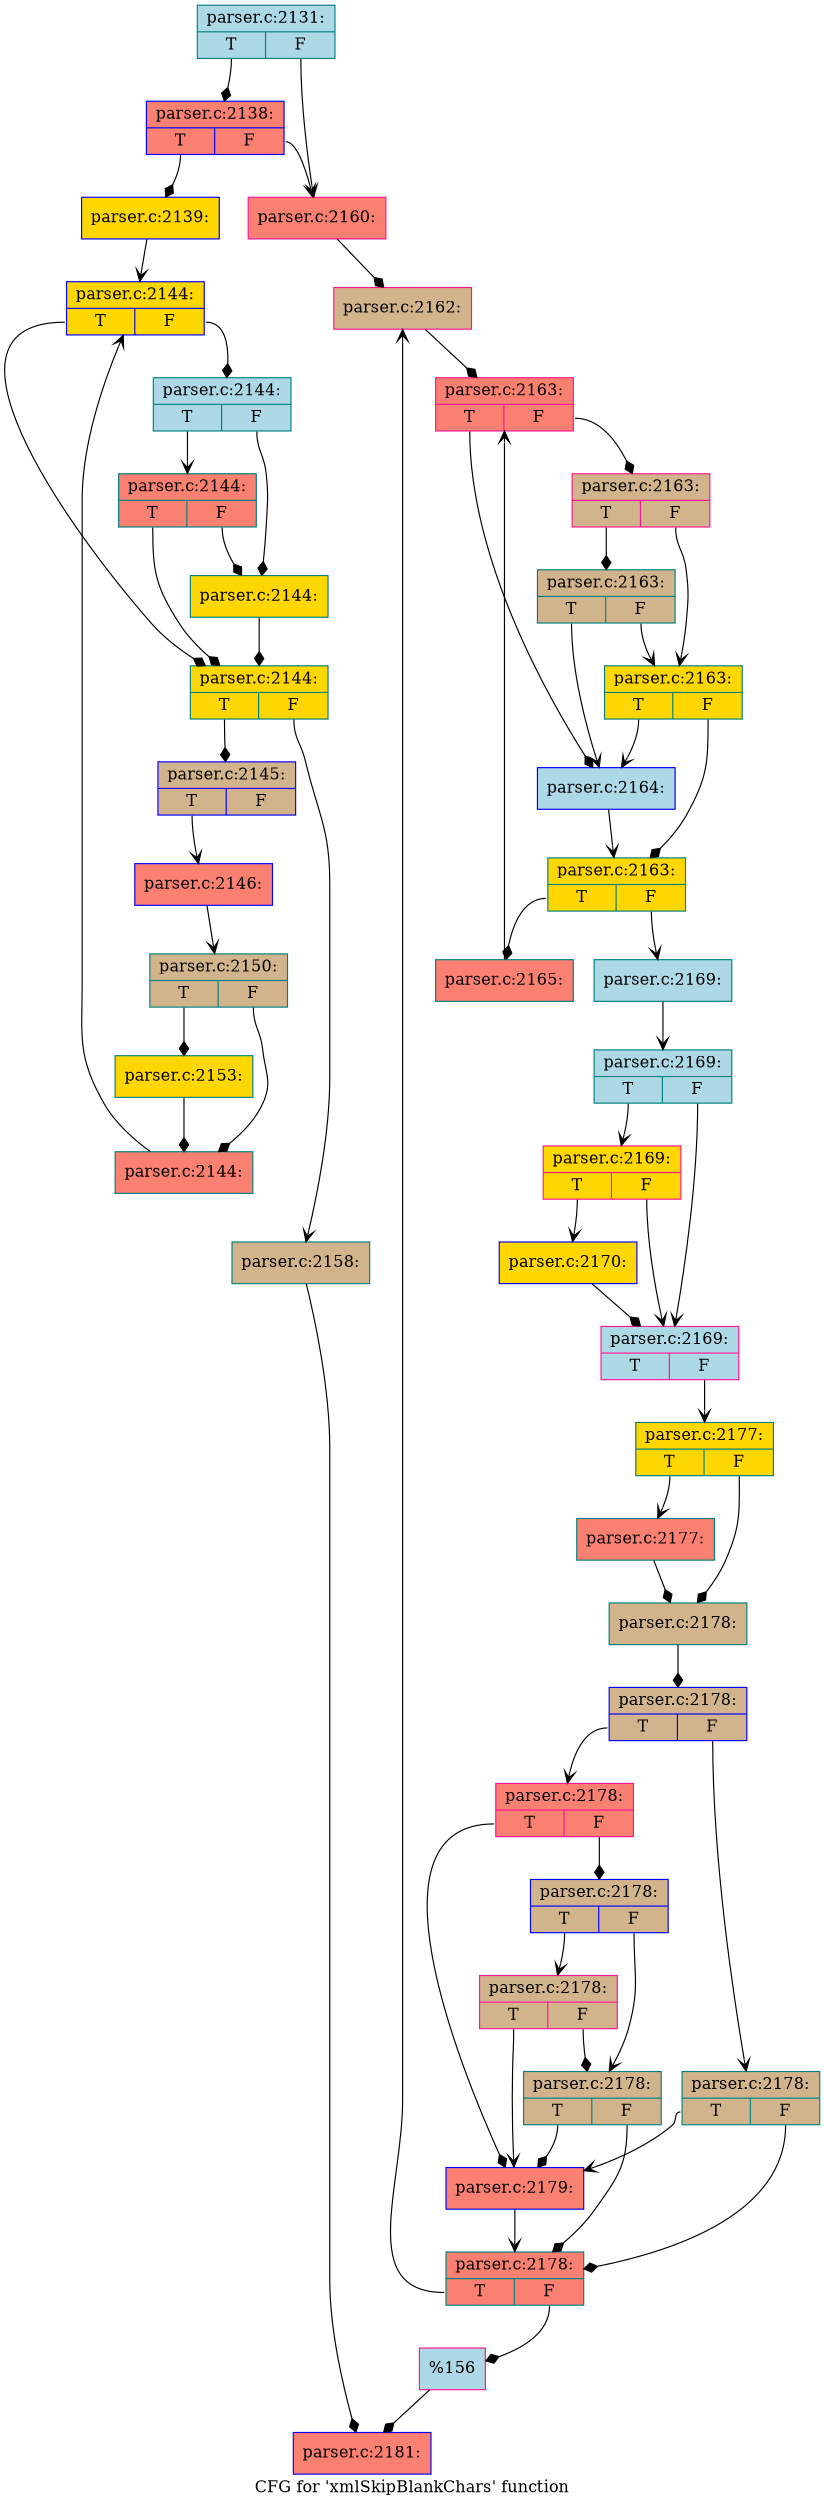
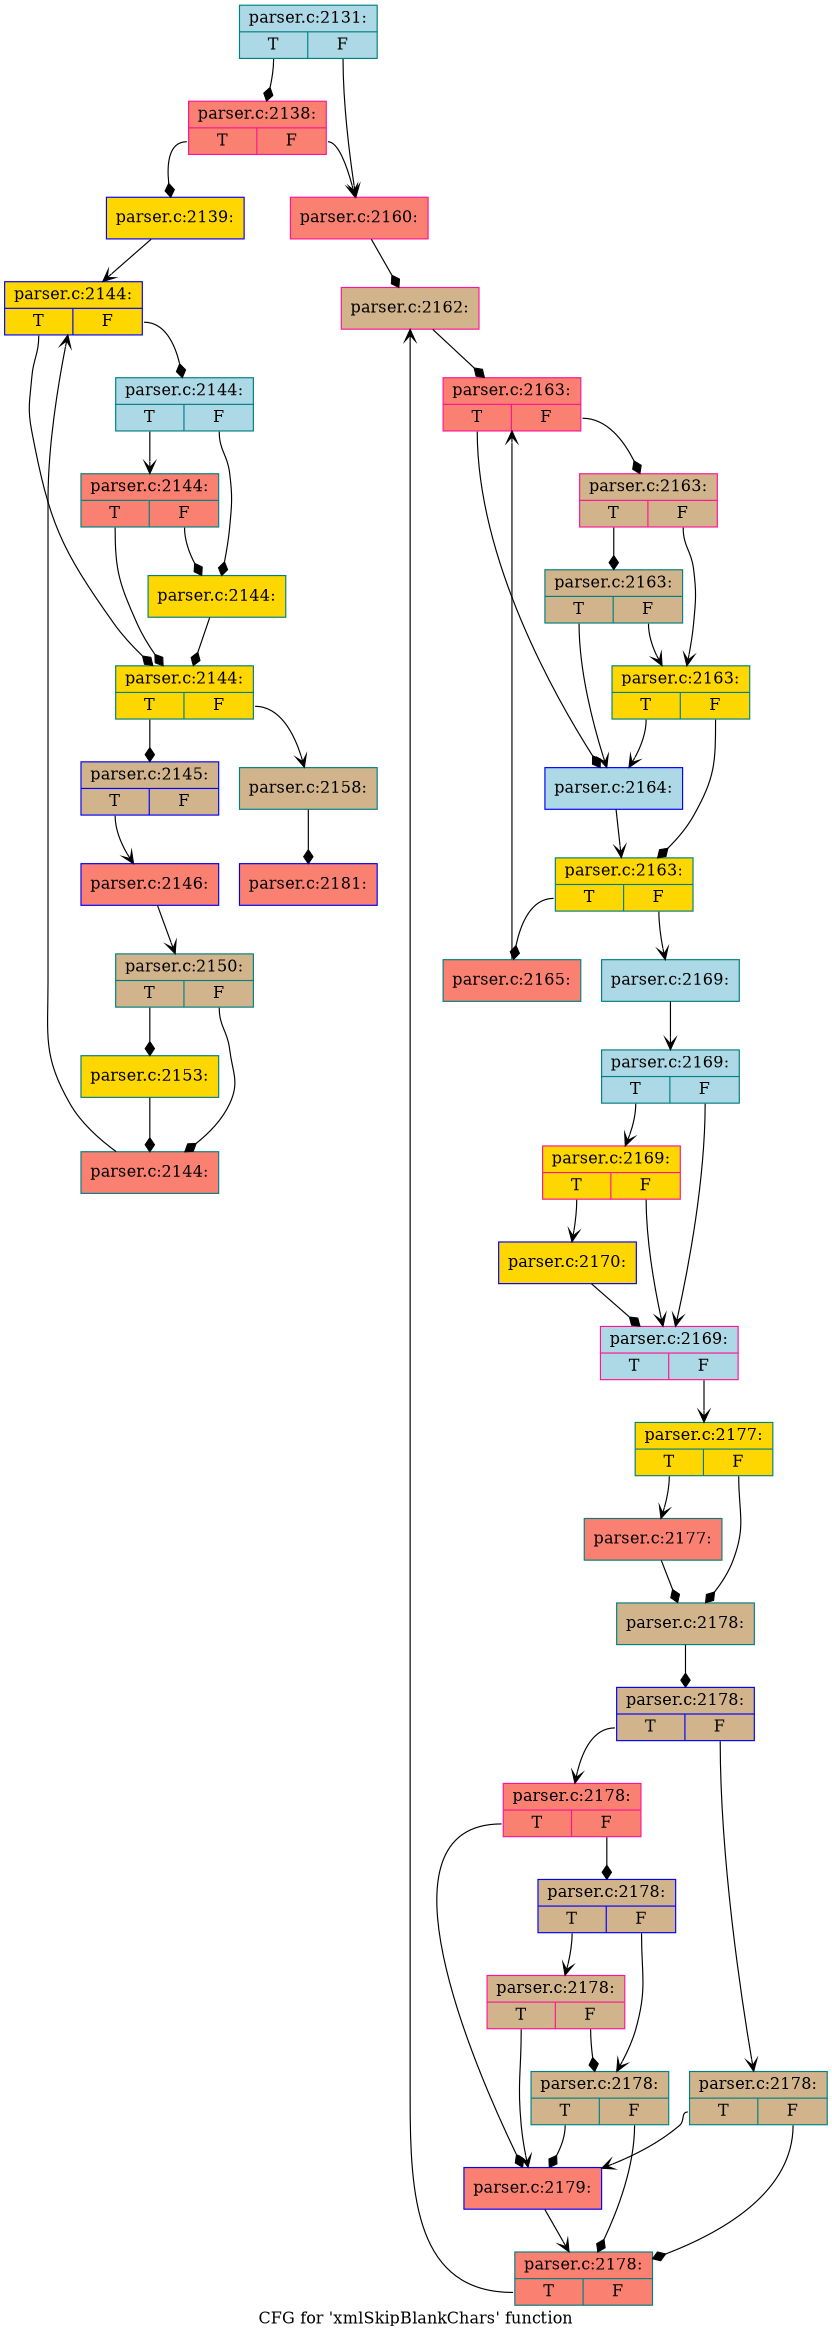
(215, 128) -> (257, 128)
(452, 2369) -> none
